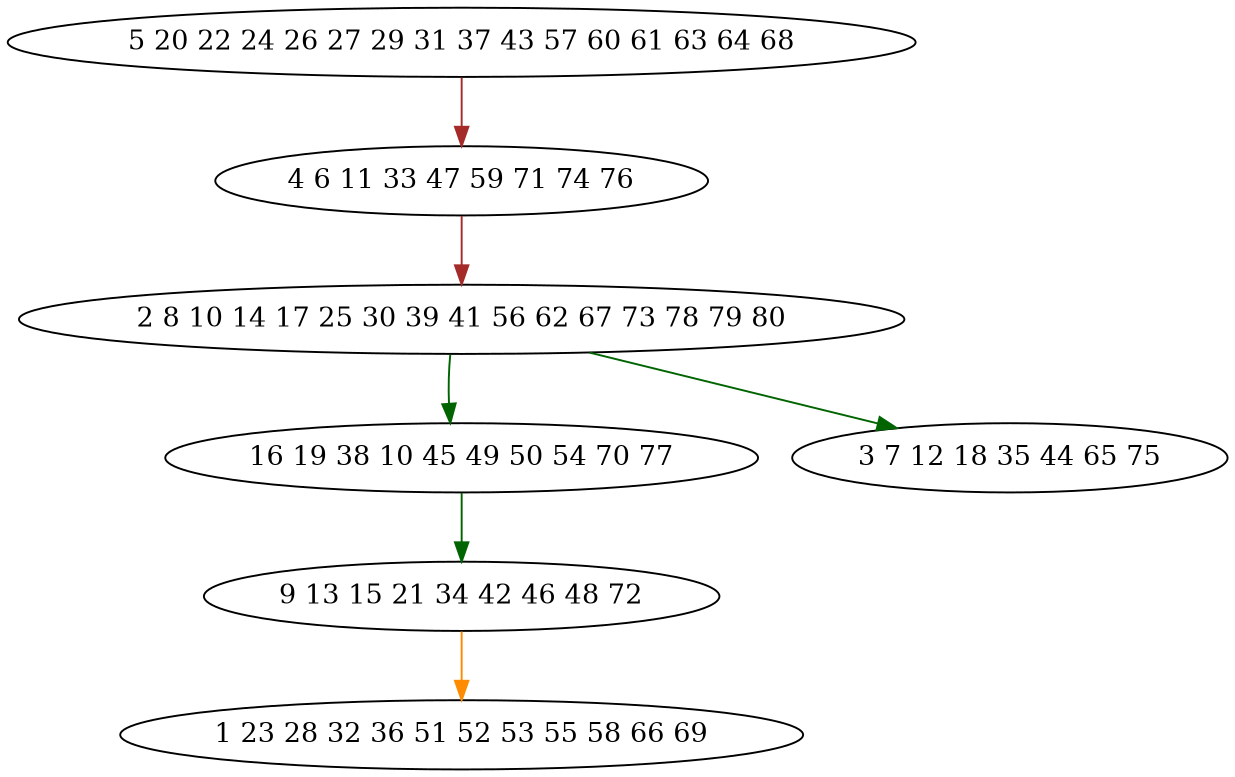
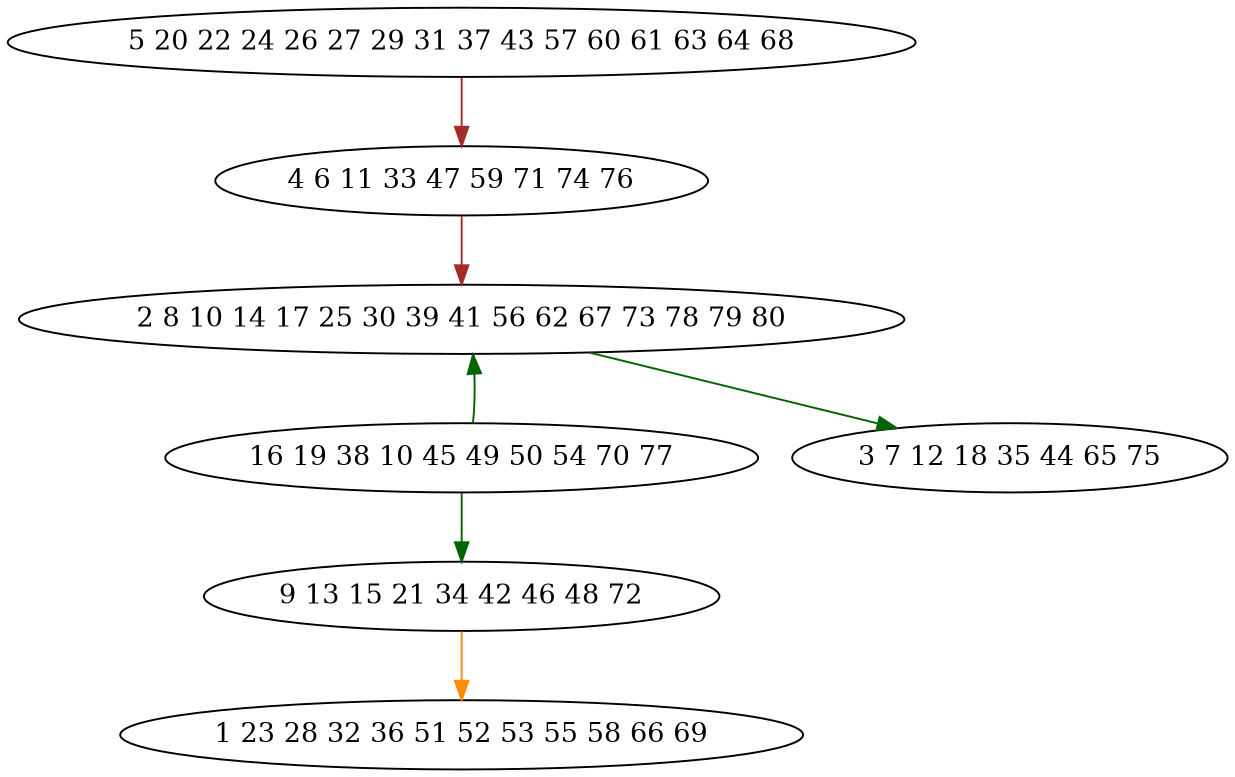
(449, 379) -> (475, 398)
